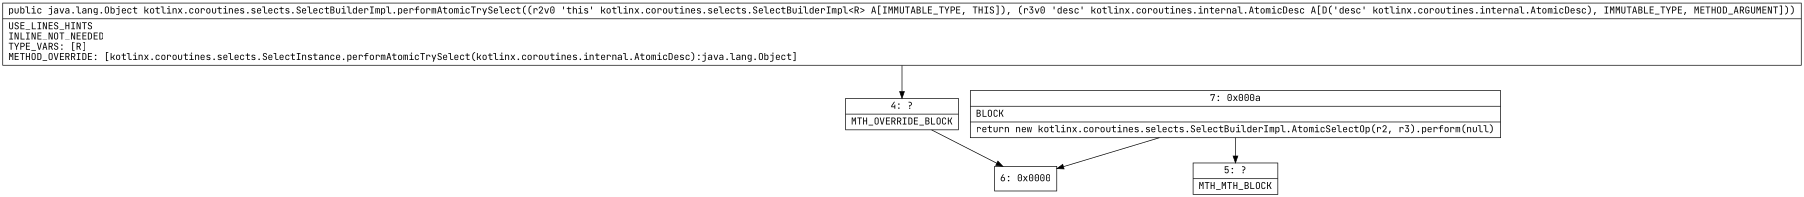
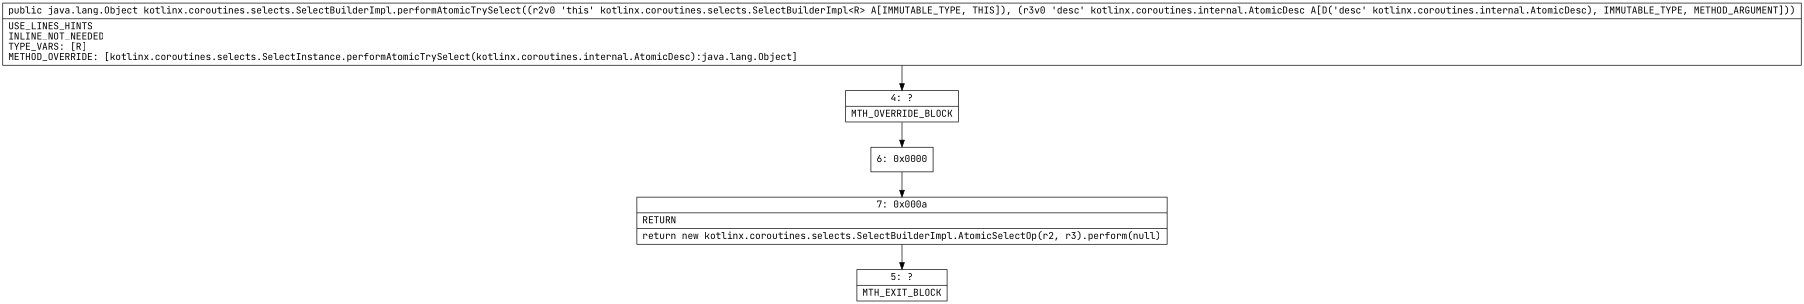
(990, 114) -> (659, 220)
(1111, 152) -> (902, 181)
(1235, 186) -> (902, 293)
